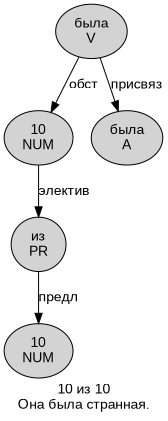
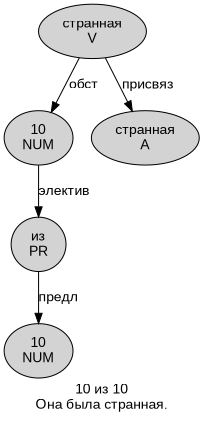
(91, 31) -> (92, 31)
(127, 138) -> (145, 138)
